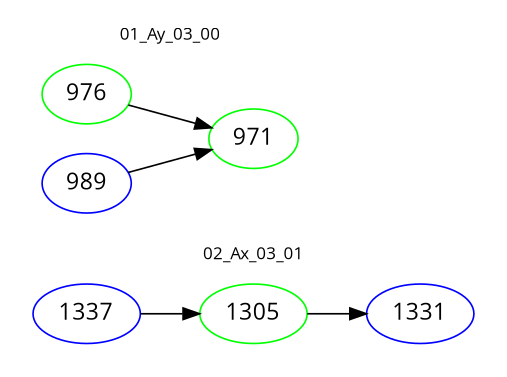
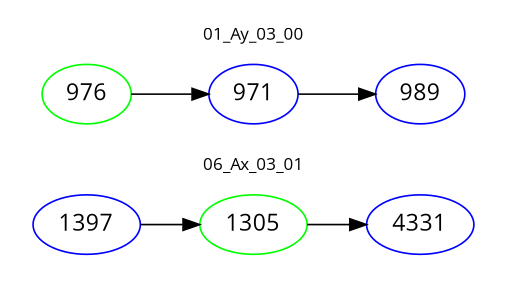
(253, 139) -> (253, 94)
(162, 163) -> (328, 94)
(253, 255) -> (253, 166)
(87, 314) -> (87, 225)
(420, 314) -> (420, 225)
